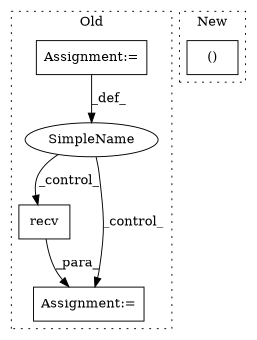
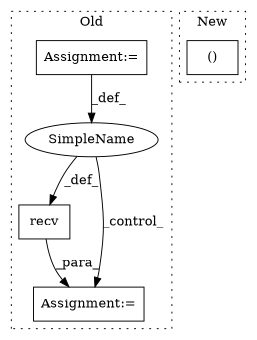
(69, 181) -> (82, 181)
